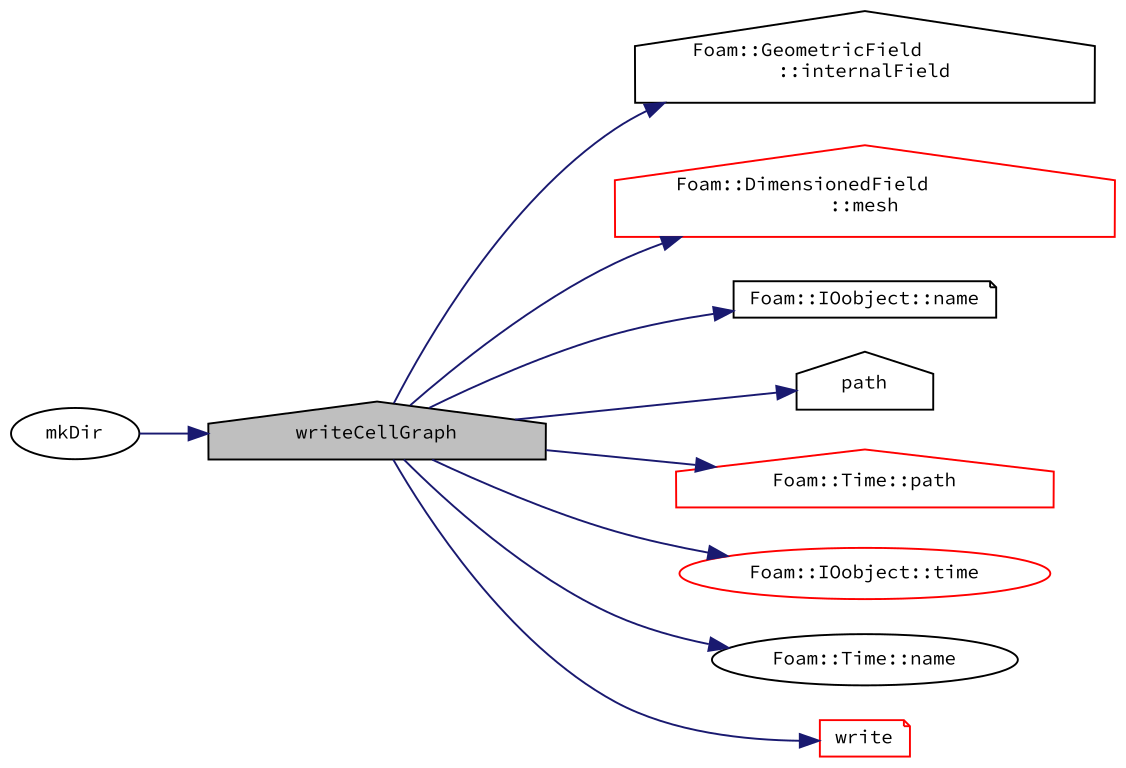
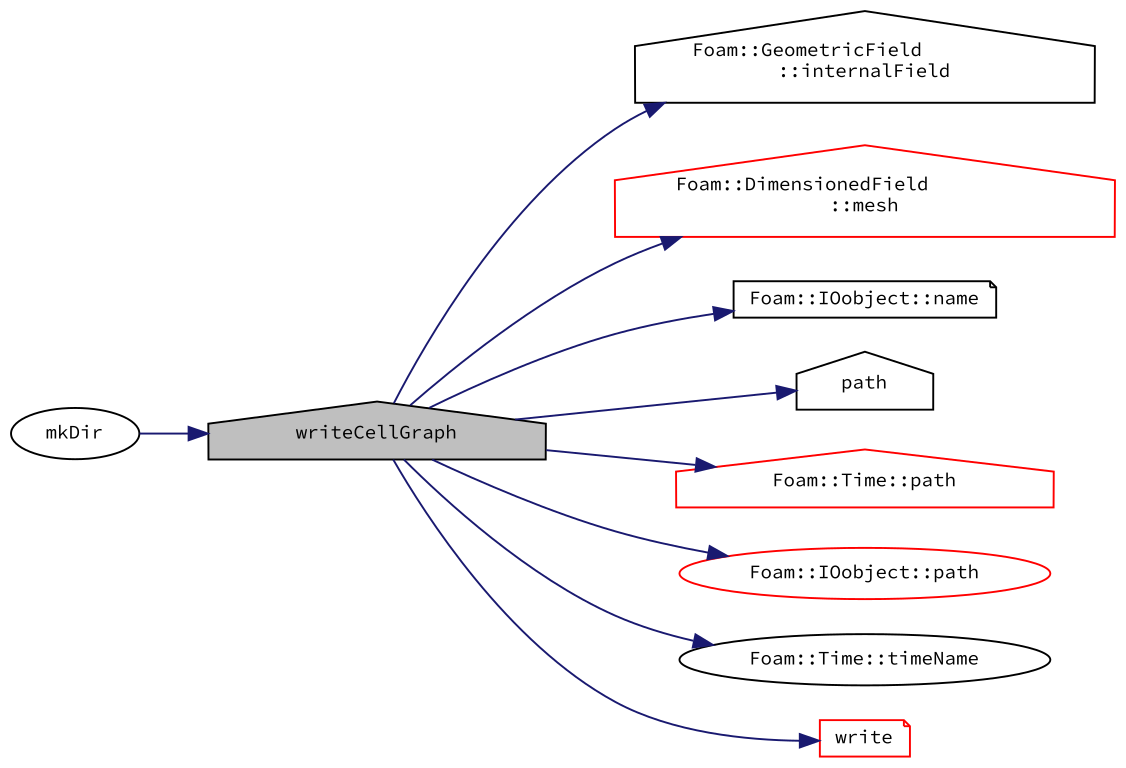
(865, 574) -> (865, 574)
(865, 660) -> (865, 660)
